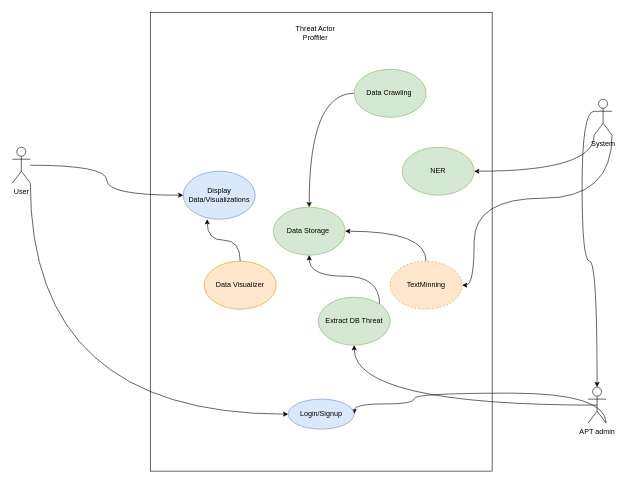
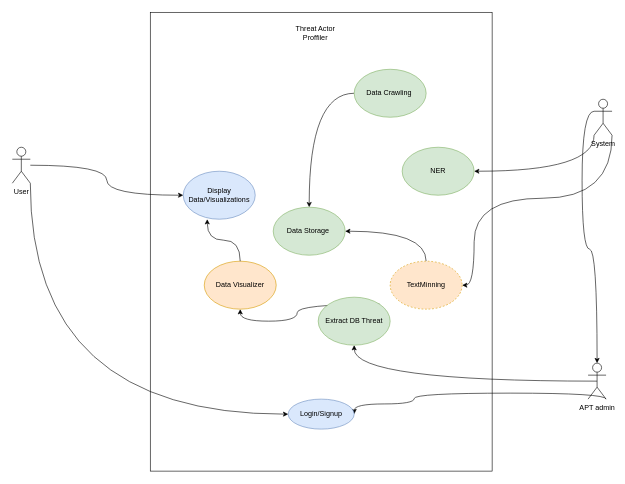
(370, 283) -> (248, 320)
(597, 405) -> (597, 381)
